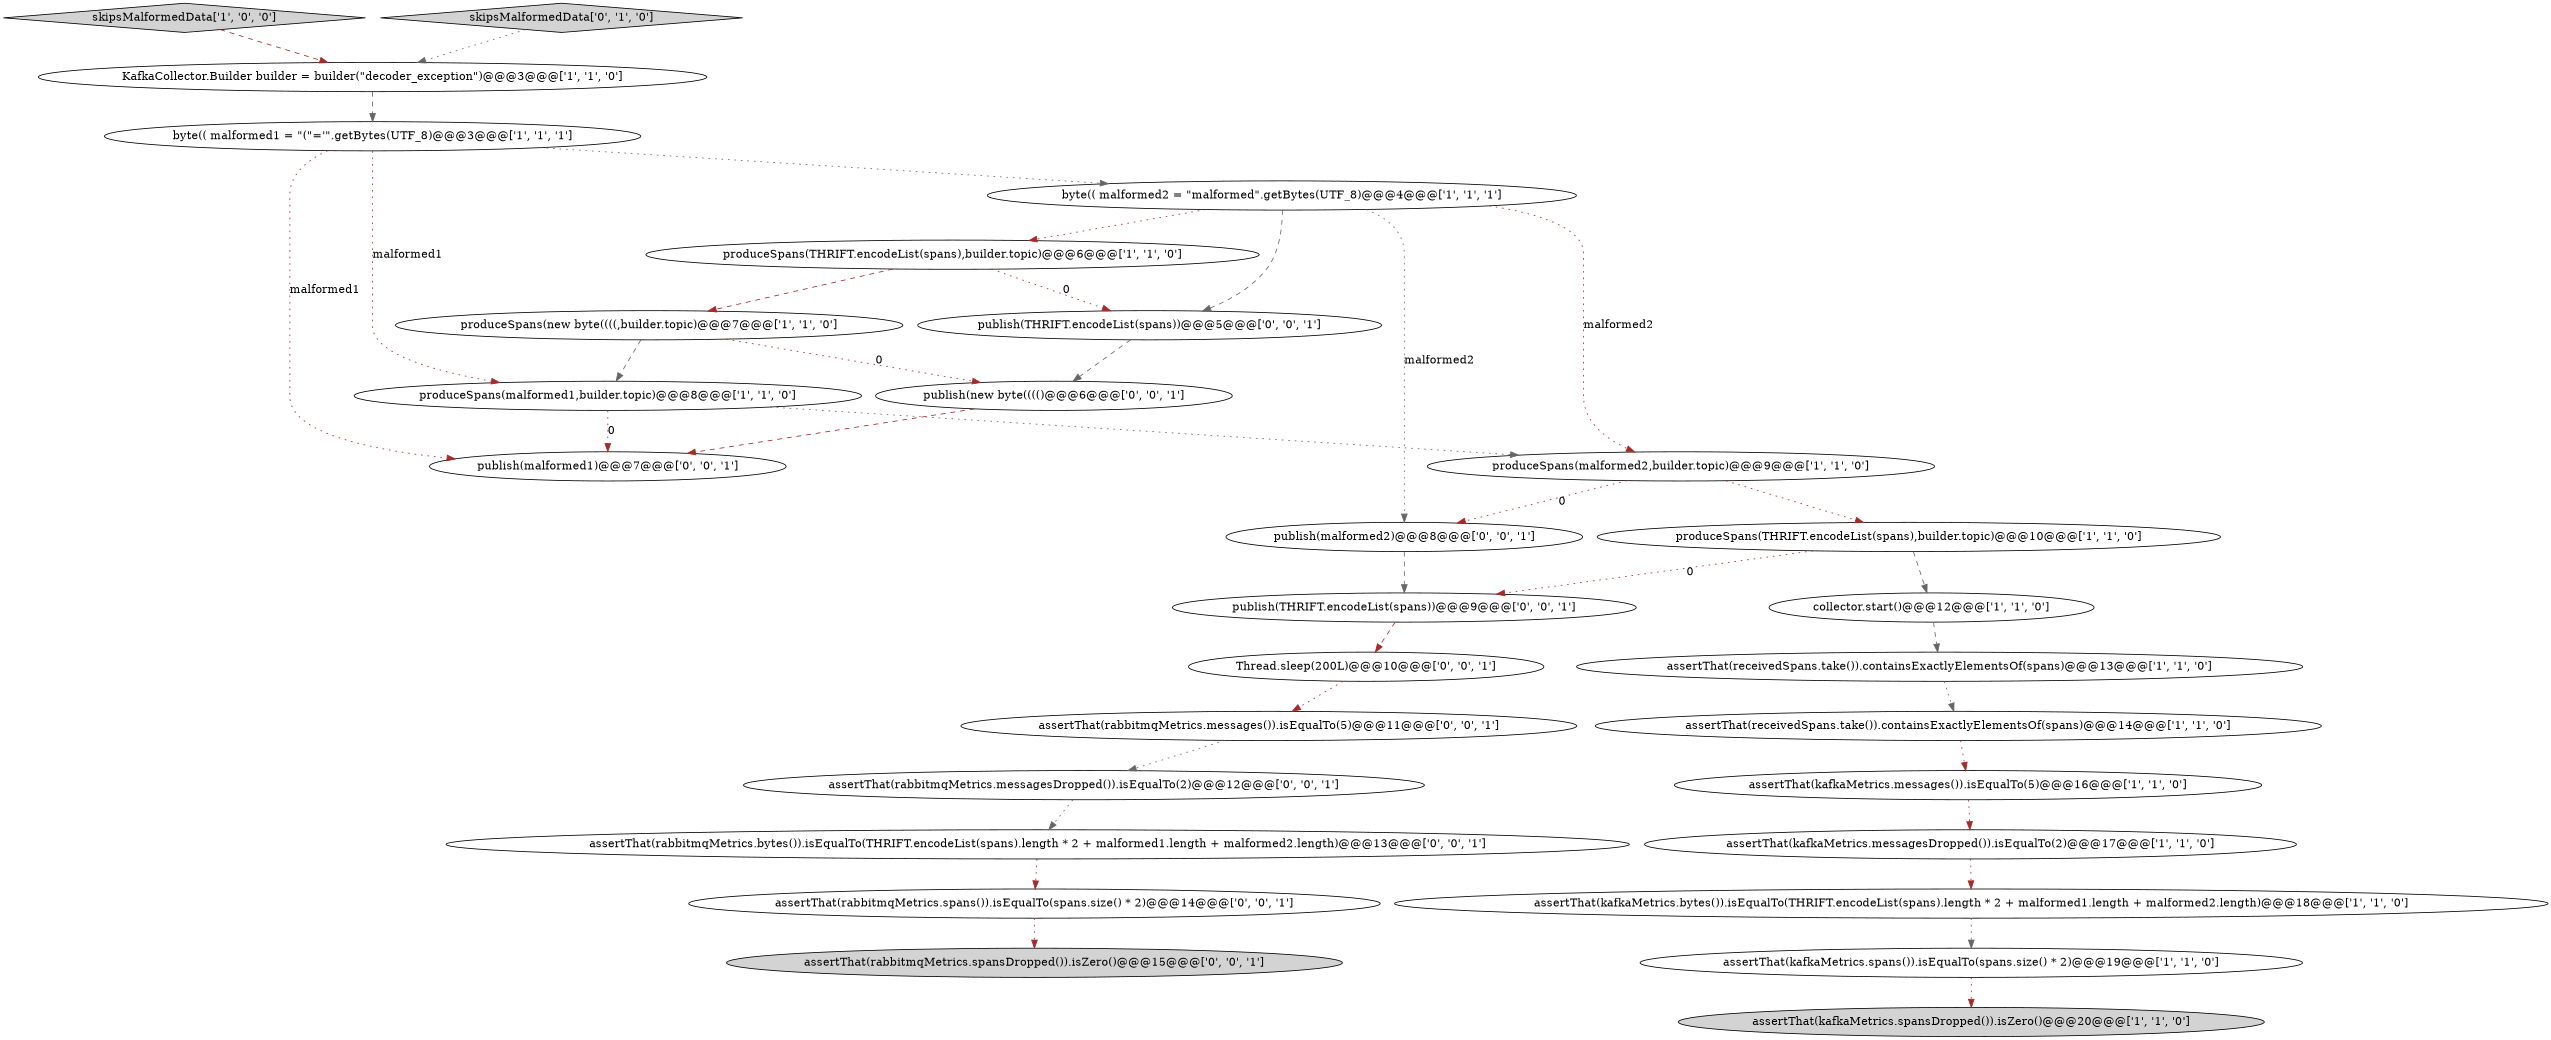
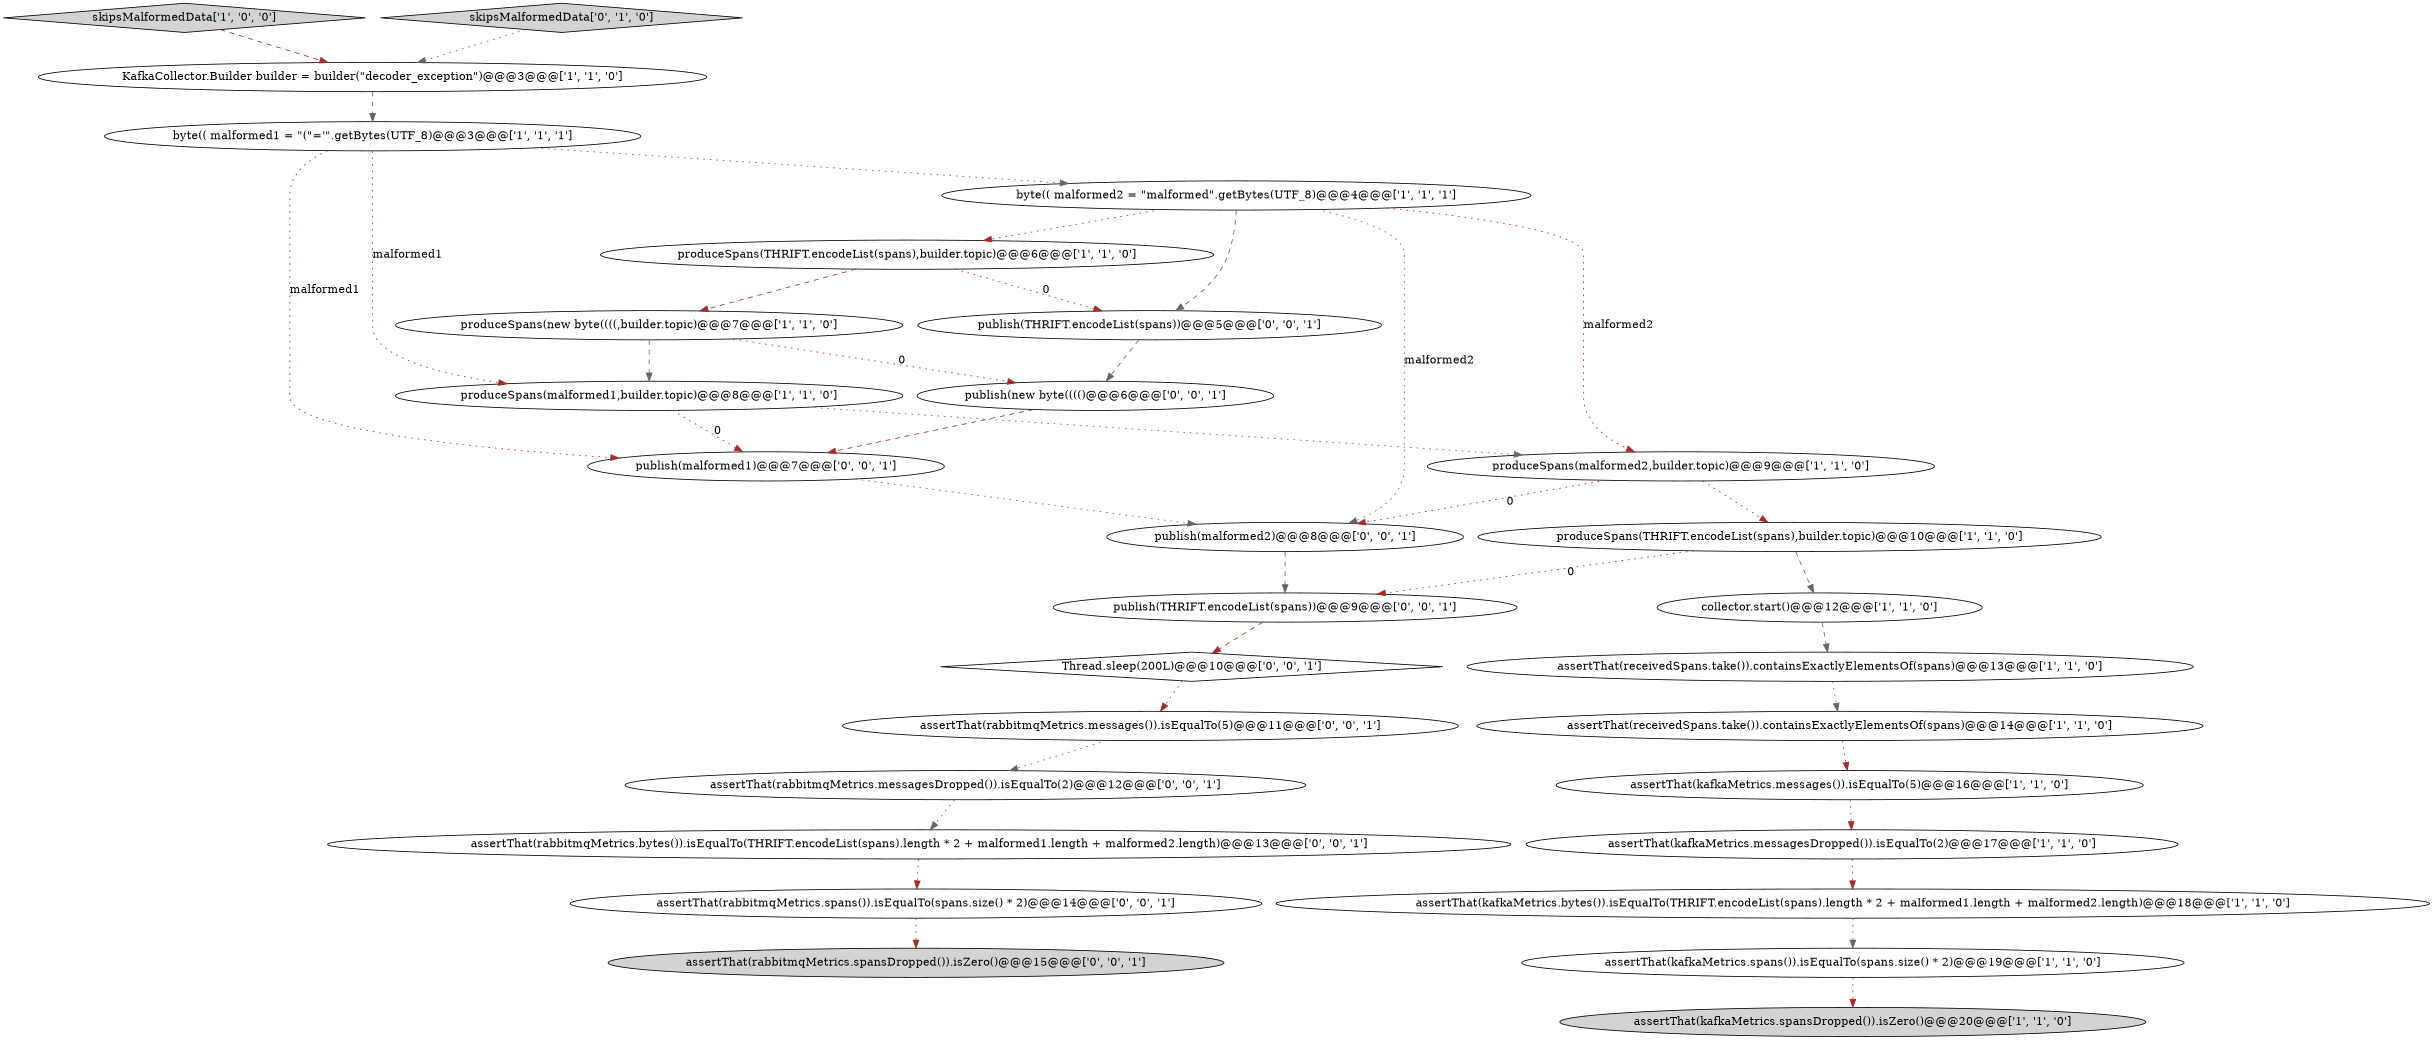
none -> (1021, 501)
(1366, 667) -> (1192, 667)
